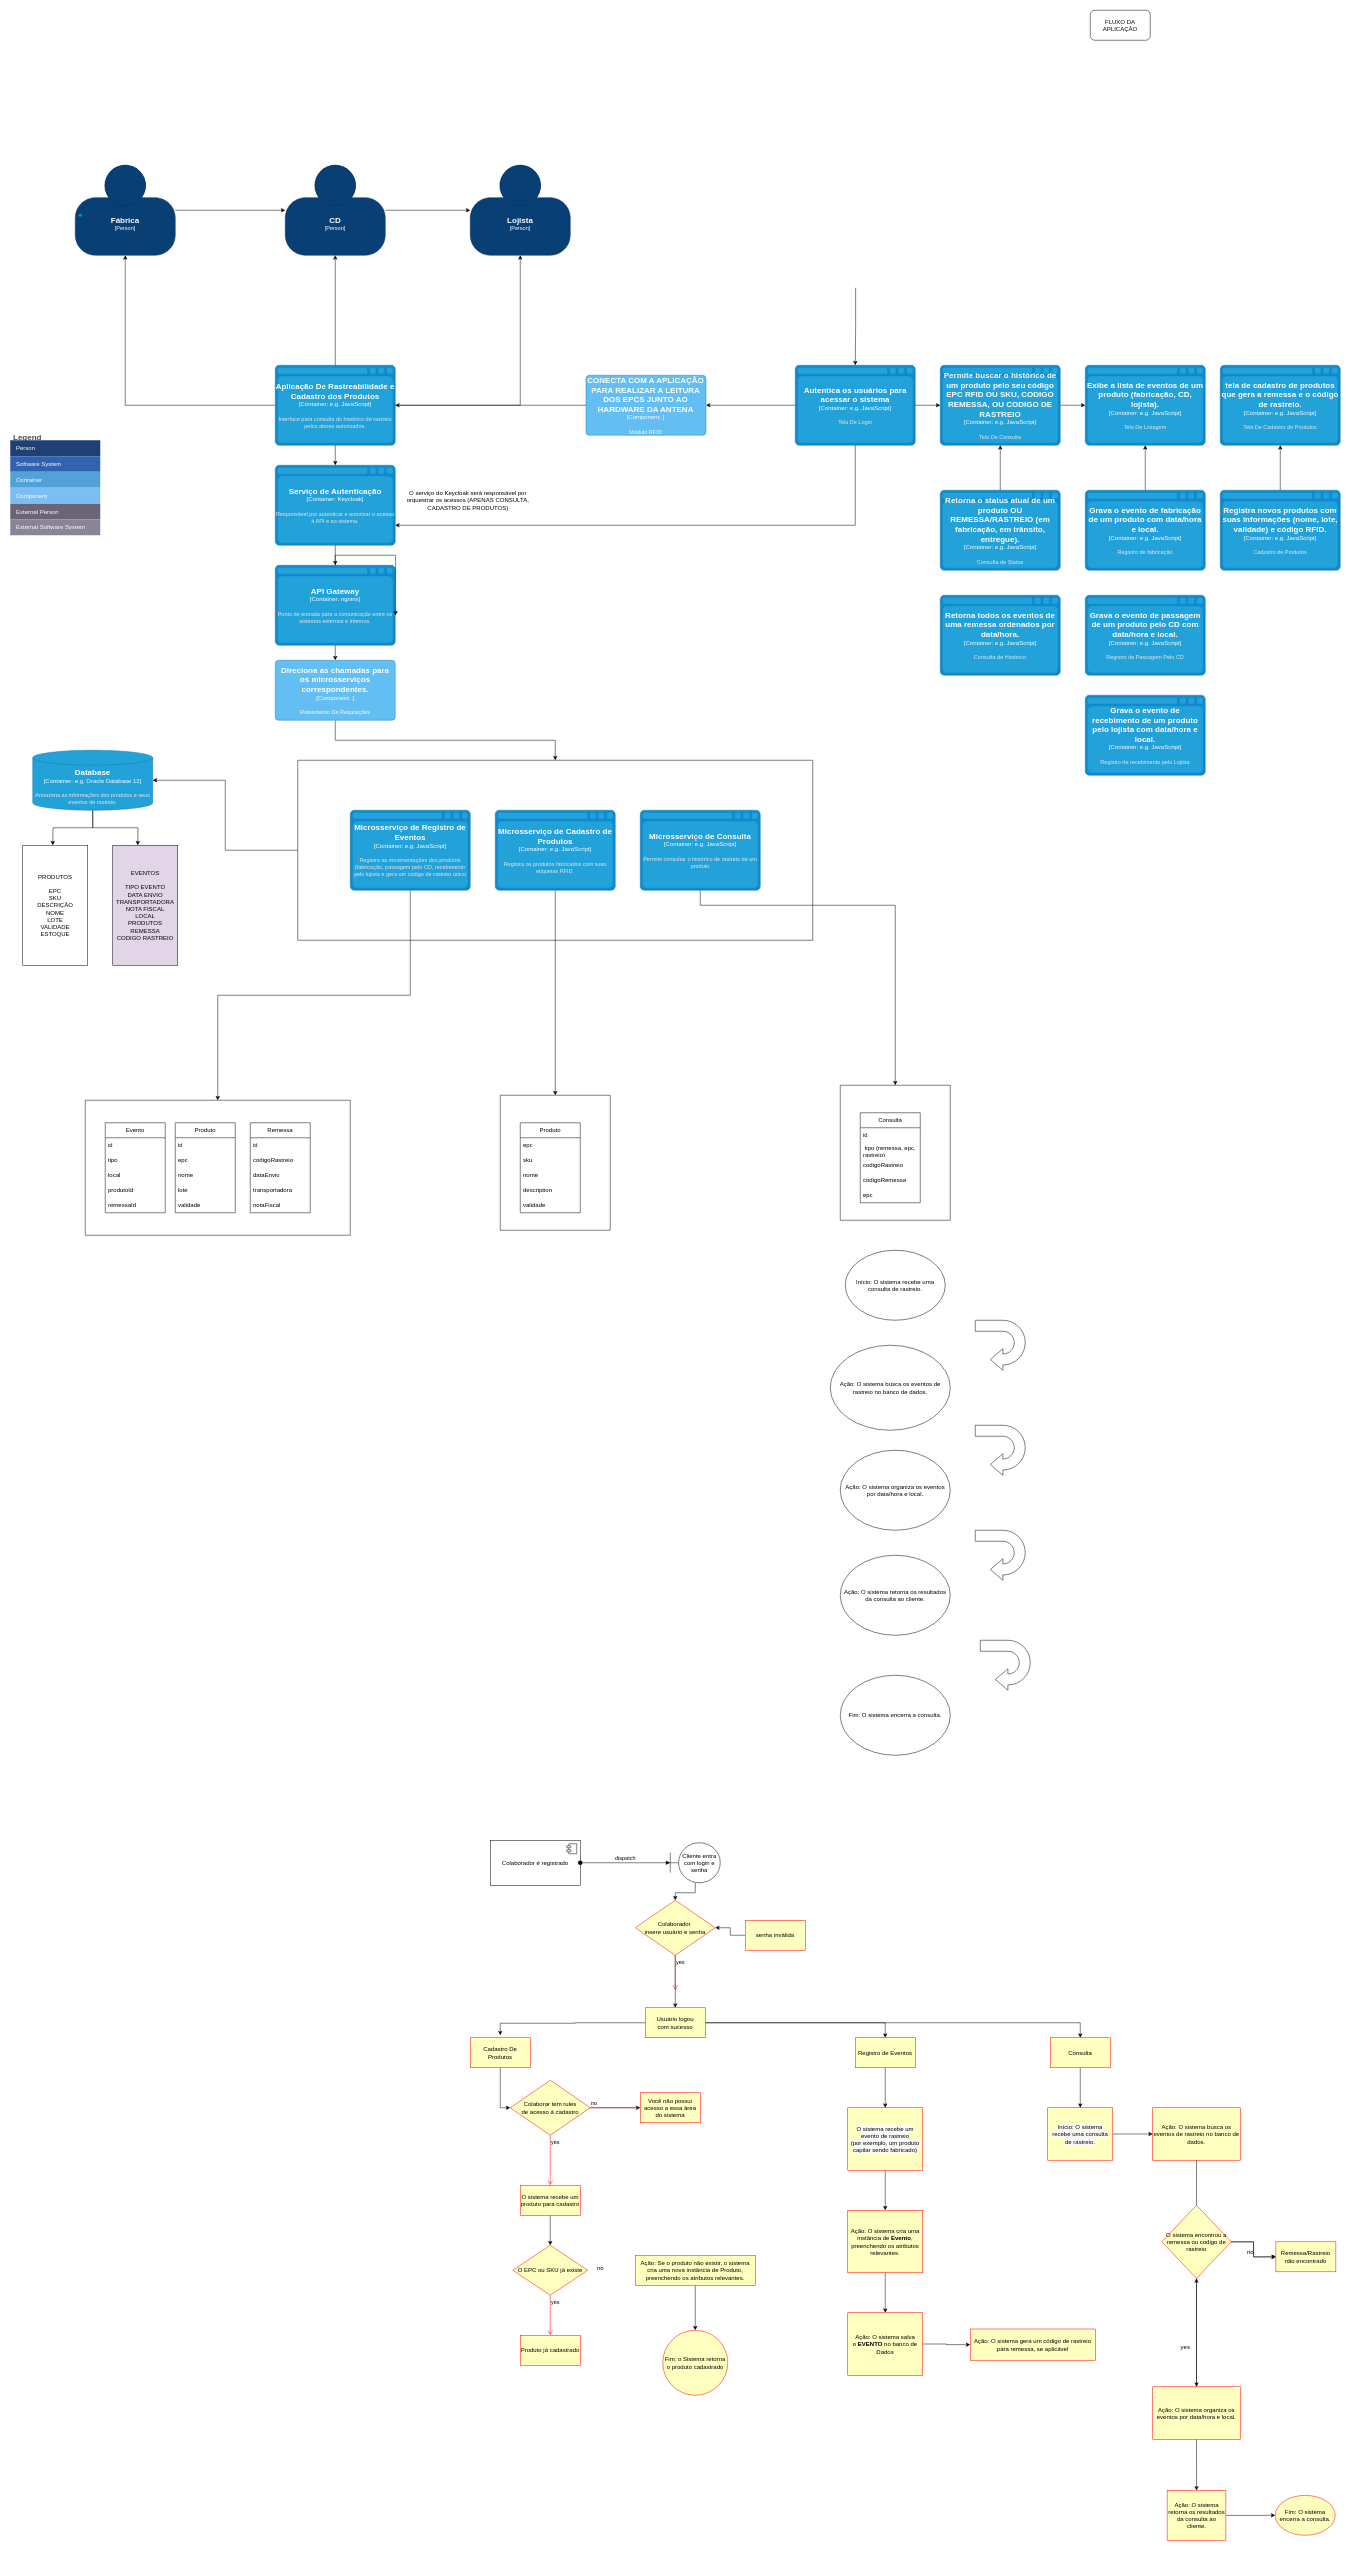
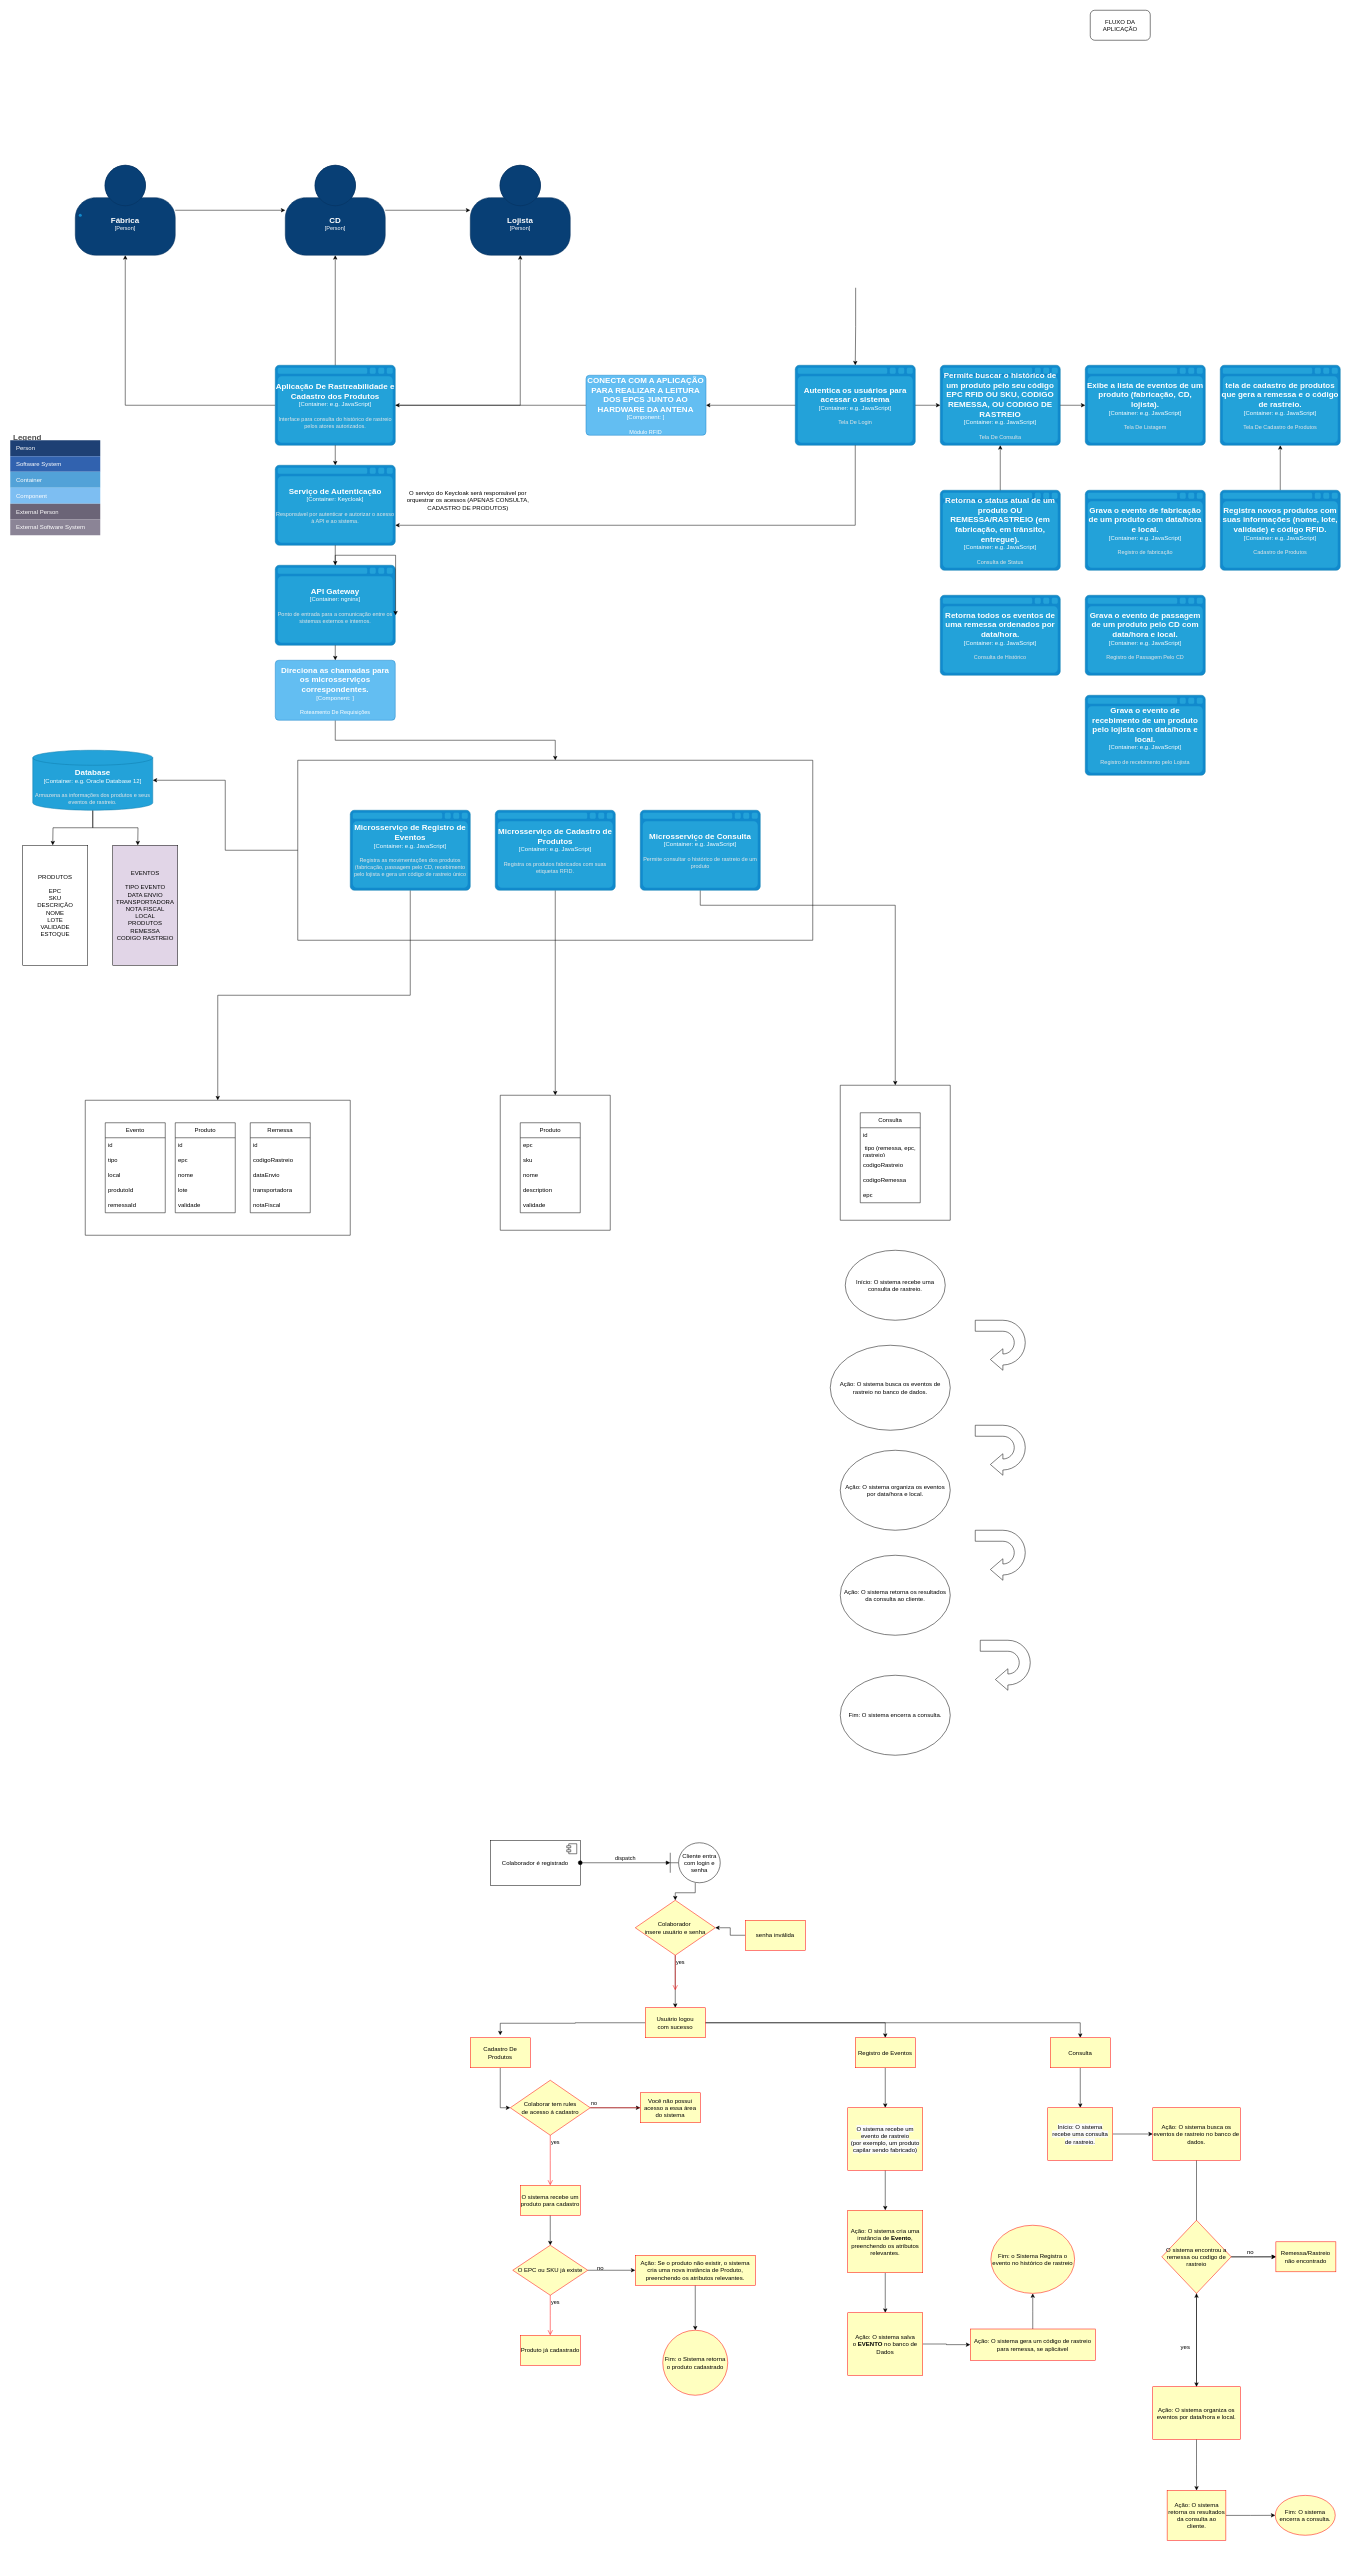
(1145, 449) -> none
(1197, 2242) -> (1197, 2257)
none -> (1033, 2259)
none -> (630, 2270)
none -> (1033, 2298)
